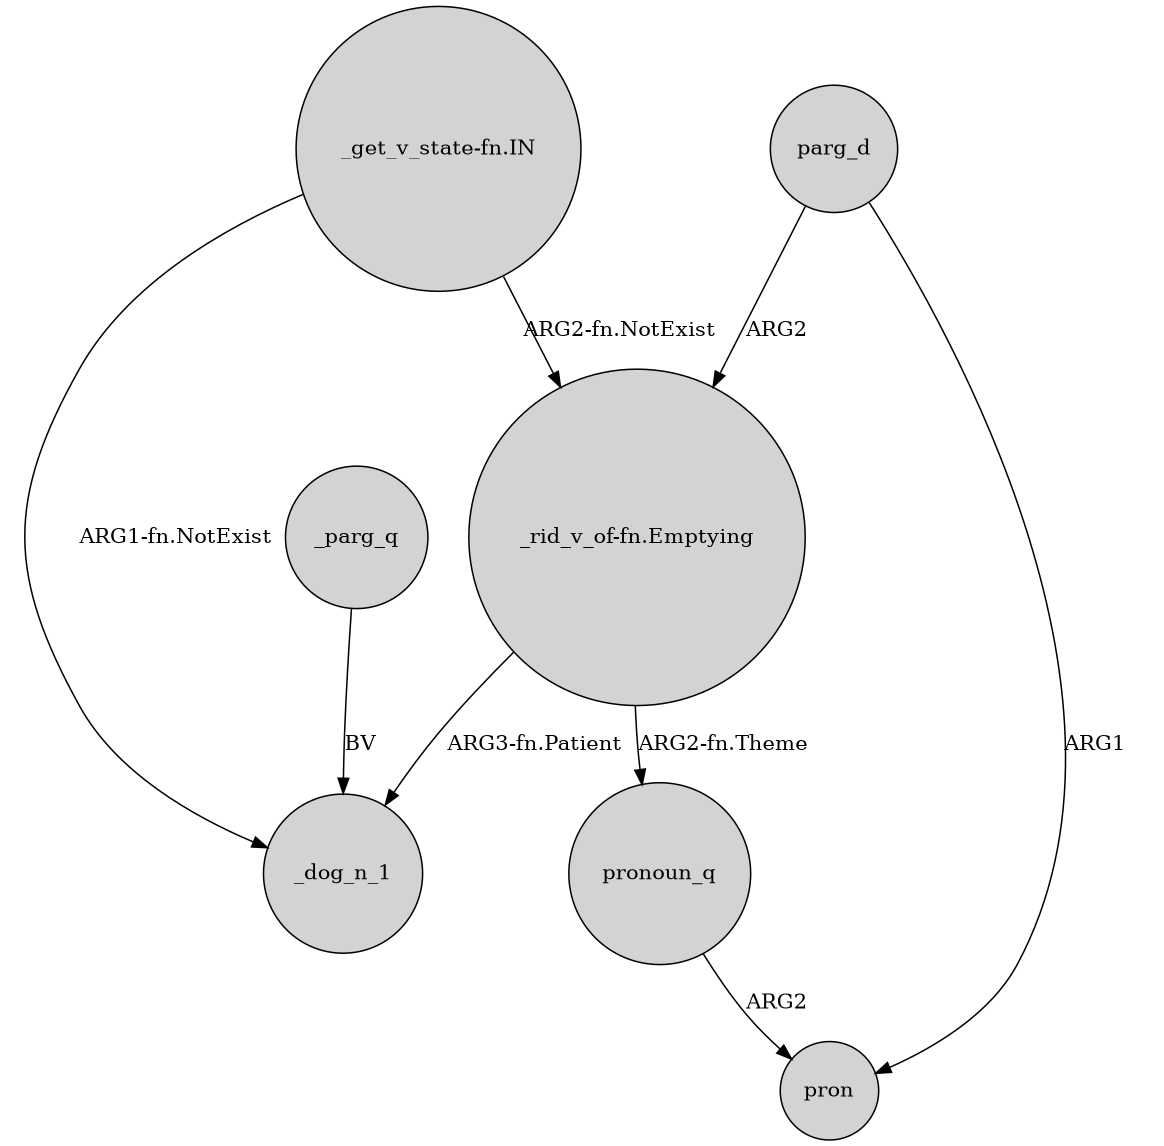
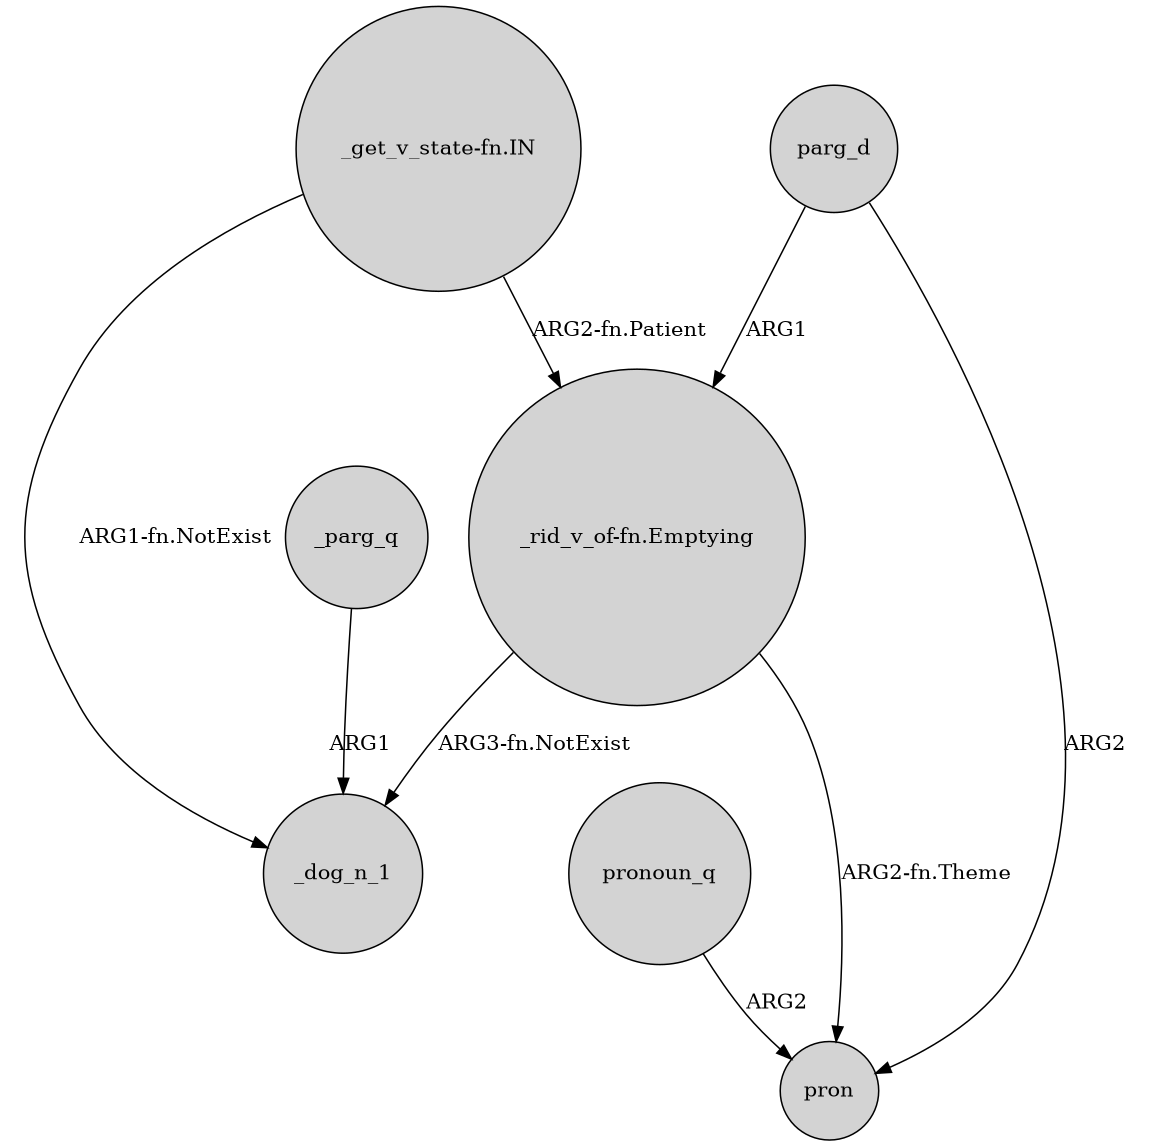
(620, 330) -> (620, 330)
(777, 330) -> (777, 330)
(637, 738) -> (834, 831)
(360, 744) -> (360, 744)
(535, 744) -> (535, 744)
(1095, 744) -> (1095, 744)
